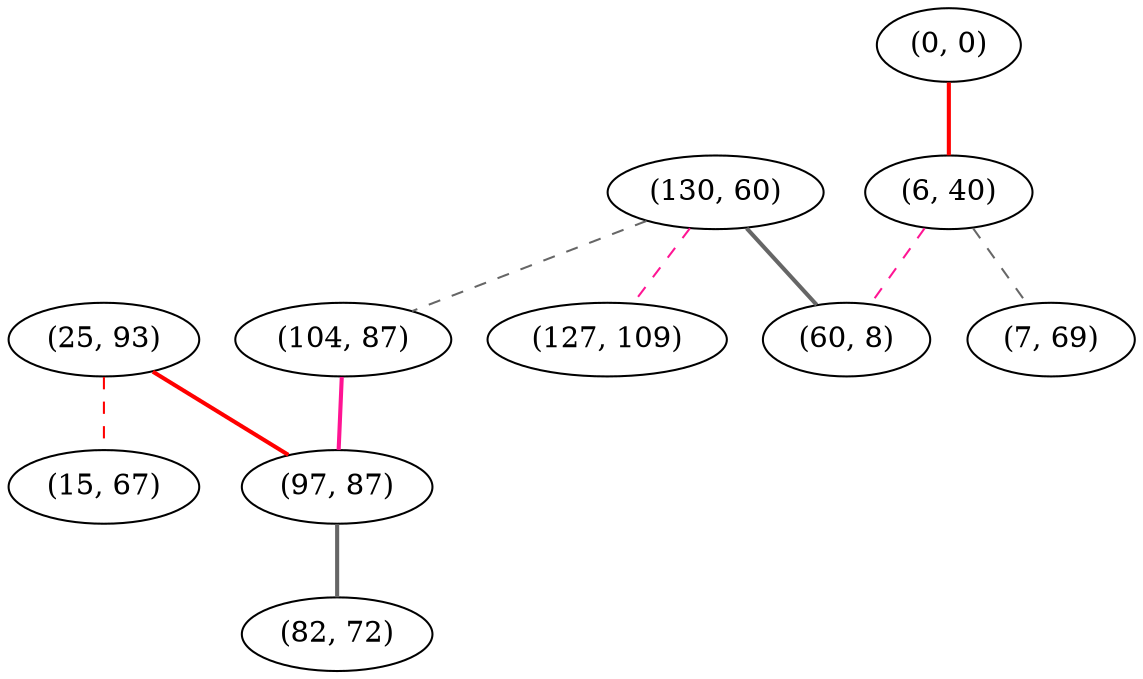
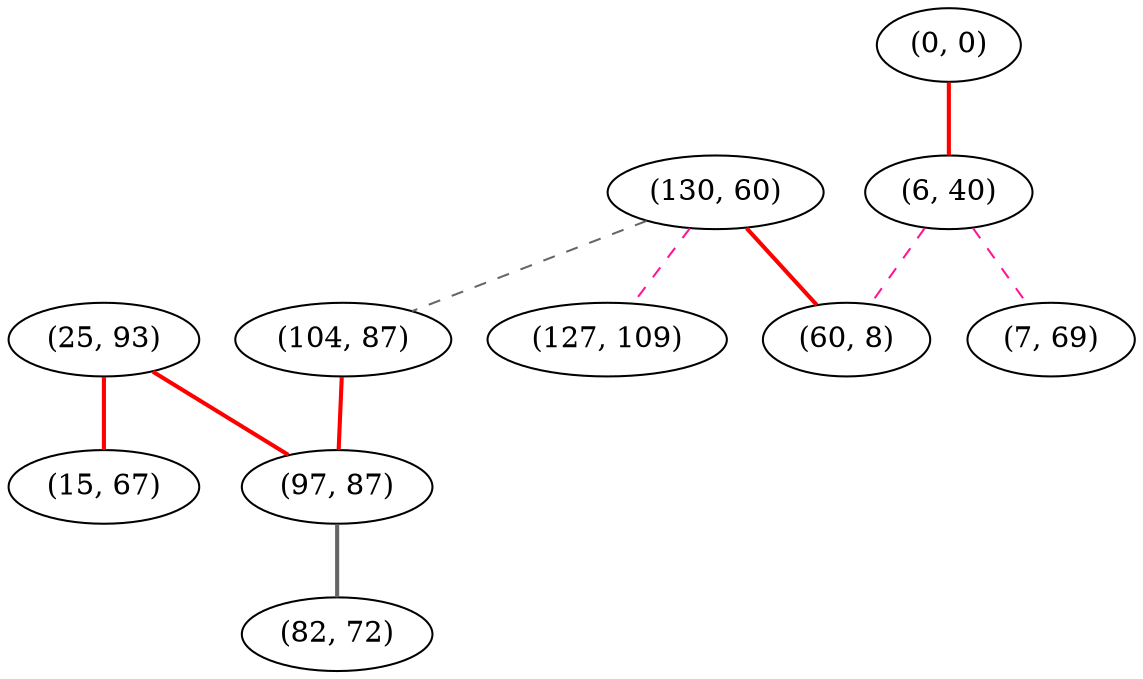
(1000, 266) -> (1000, 266)
(782, 267) -> (782, 267)
(104, 413) -> (104, 413)
(340, 413) -> (340, 413)
